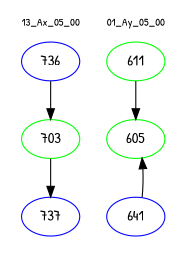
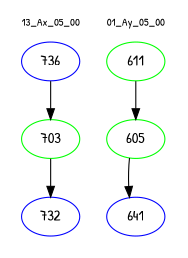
(143, 183) -> (129, 172)
(51, 217) -> (51, 217)
